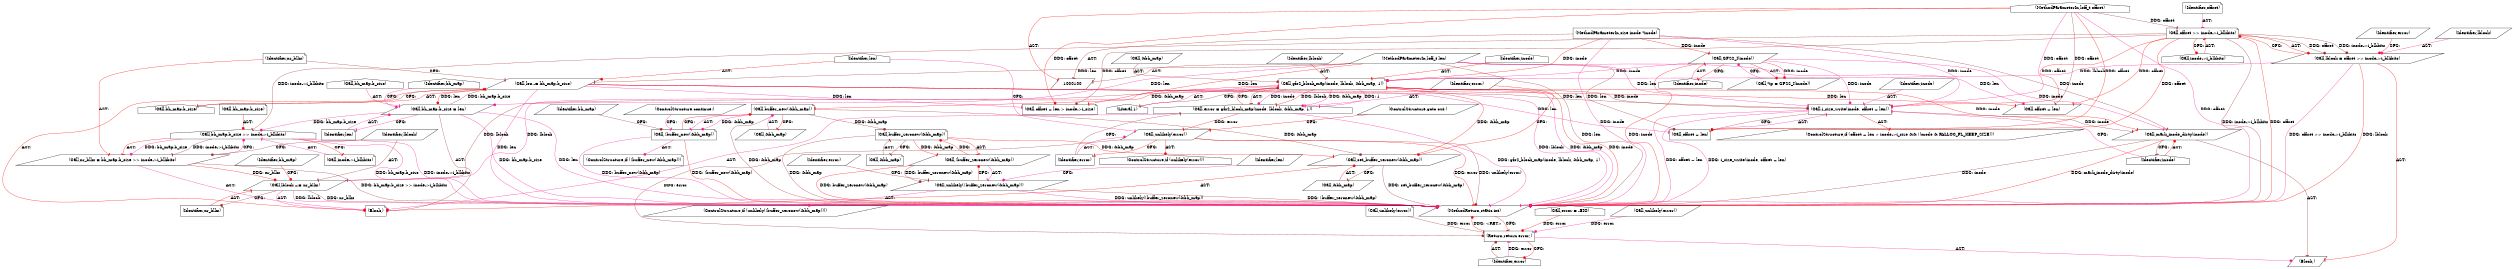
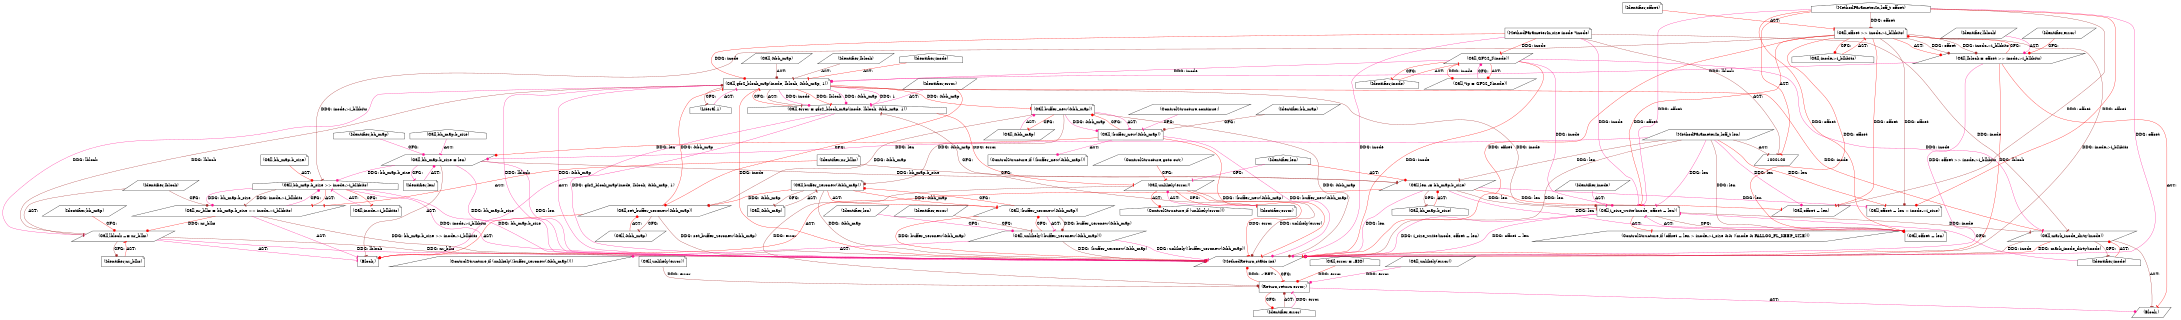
(2203, 20) -> (1748, 20)
(460, 92) -> (798, 142)
(966, 147) -> (985, 198)
